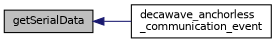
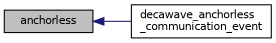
(49, 21) -> (49, 21)
